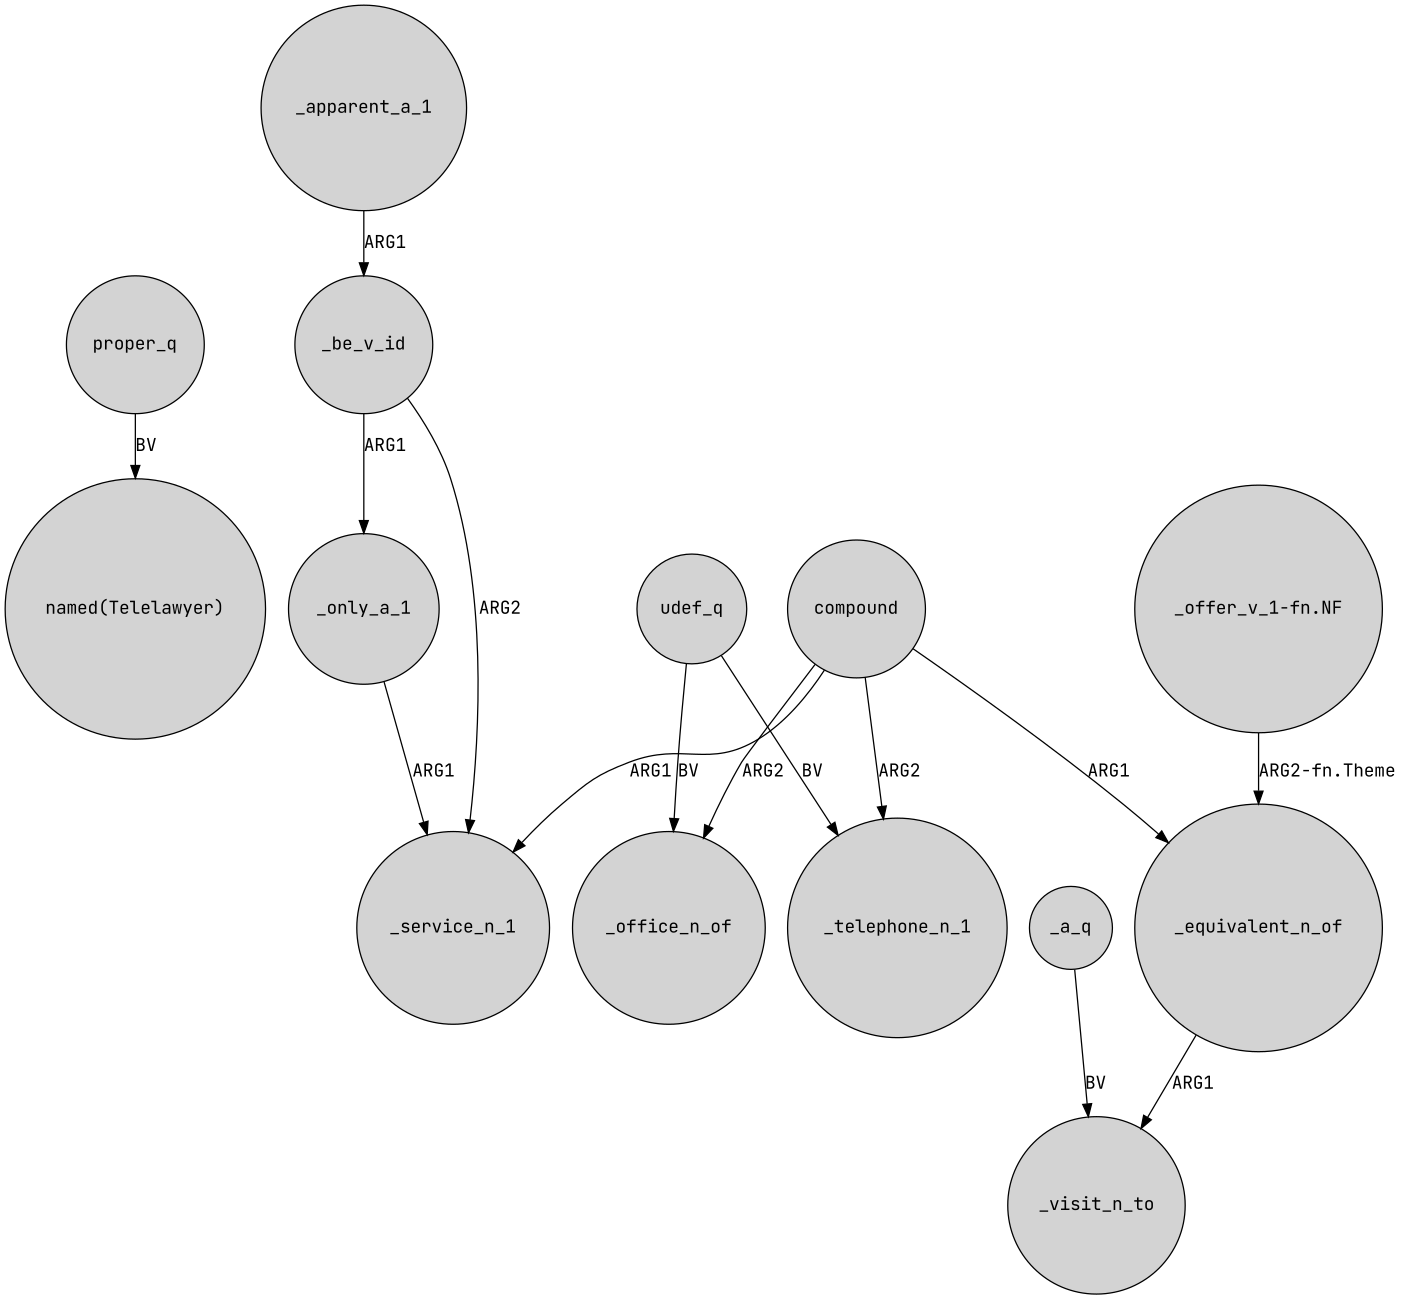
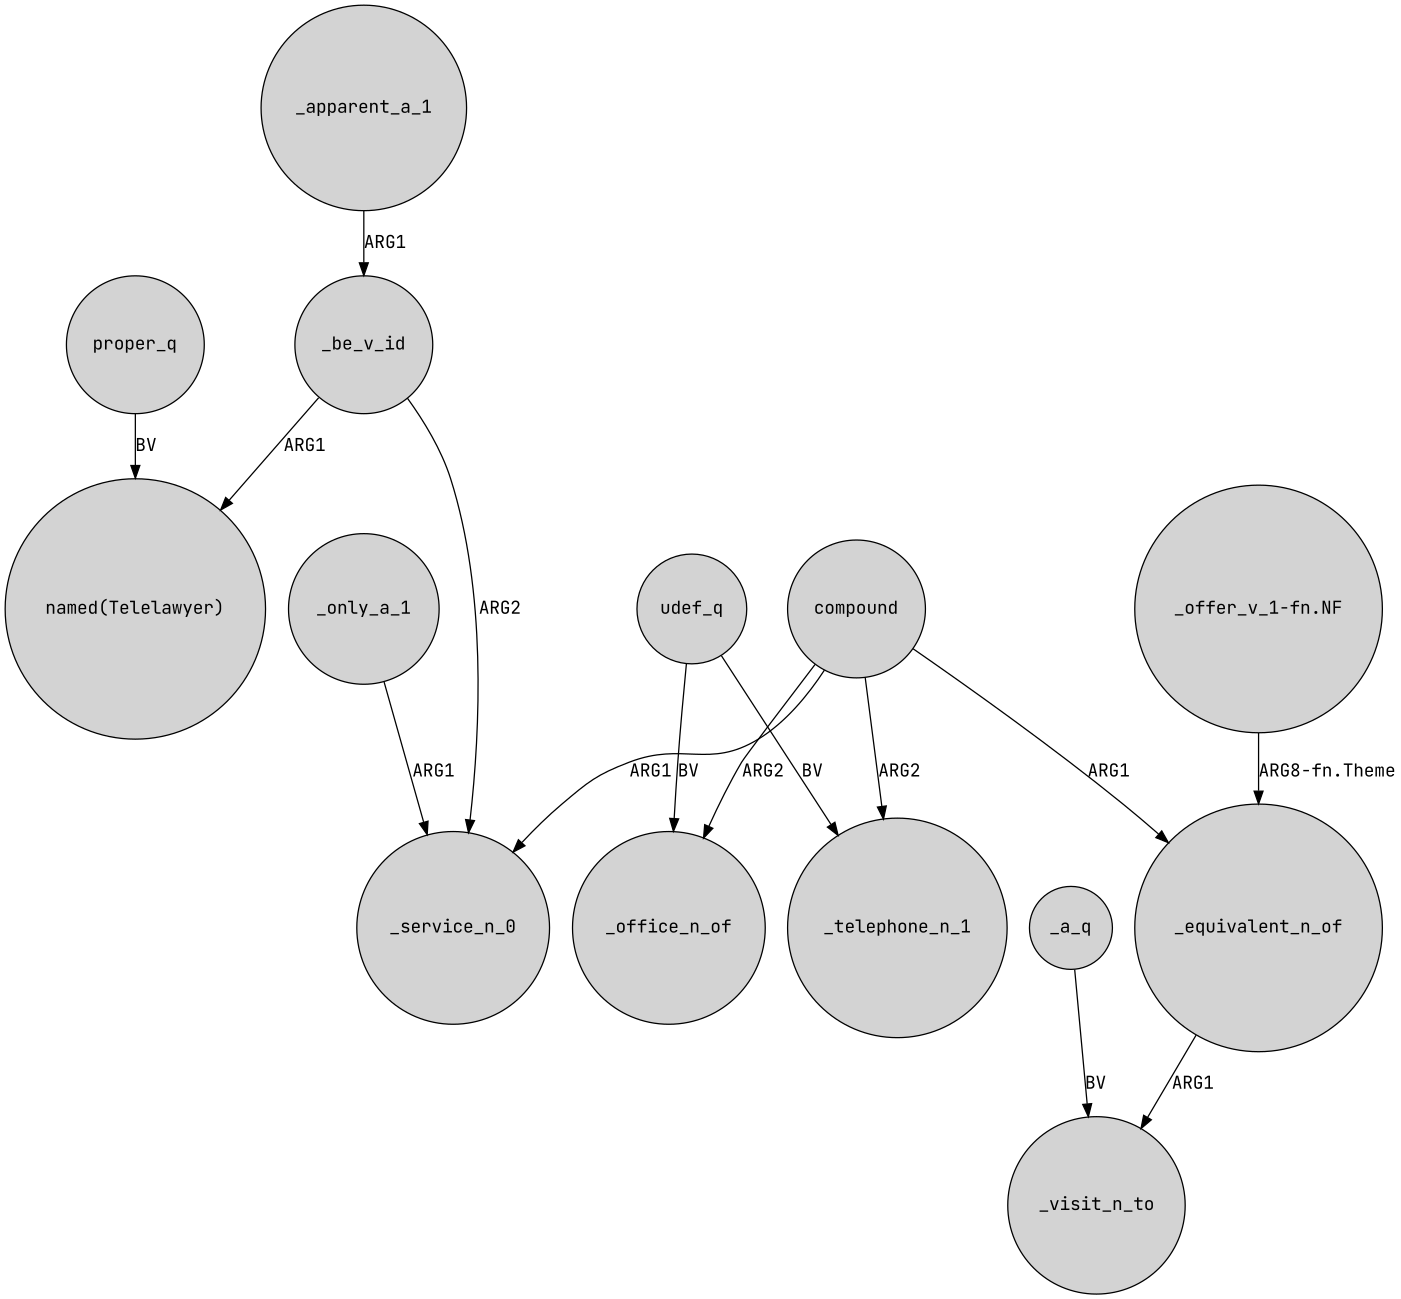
(364, 467) -> (274, 449)
(1327, 772) -> (1327, 772)
(453, 928) -> (453, 928)
